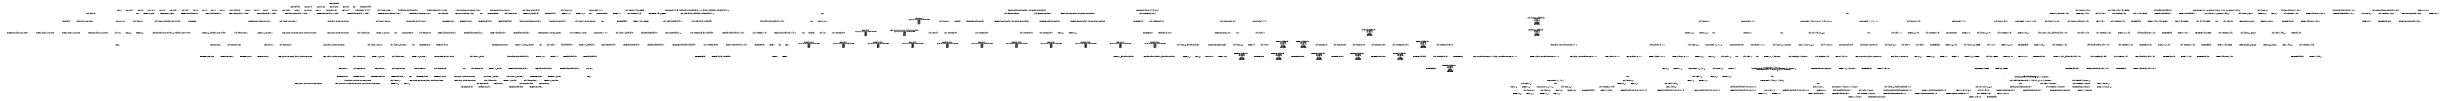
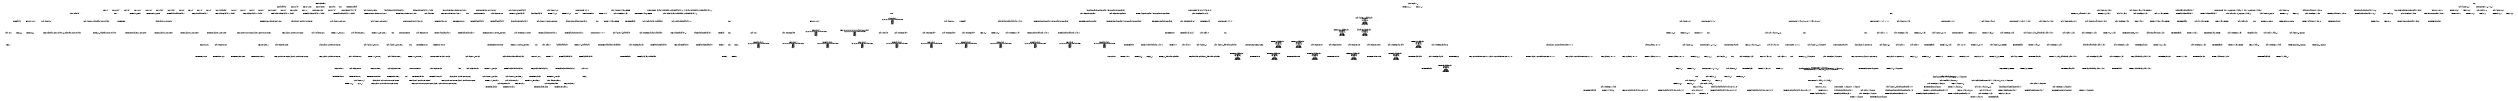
none -> (2388, 21)
(1556, 81) -> none
(407, 84) -> (360, 84)
